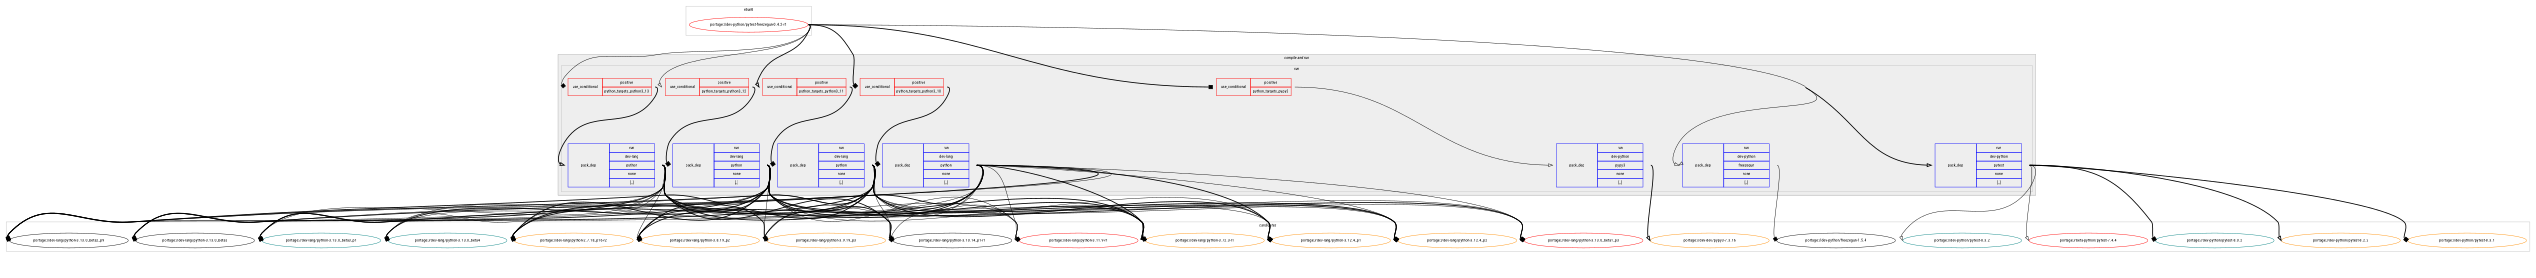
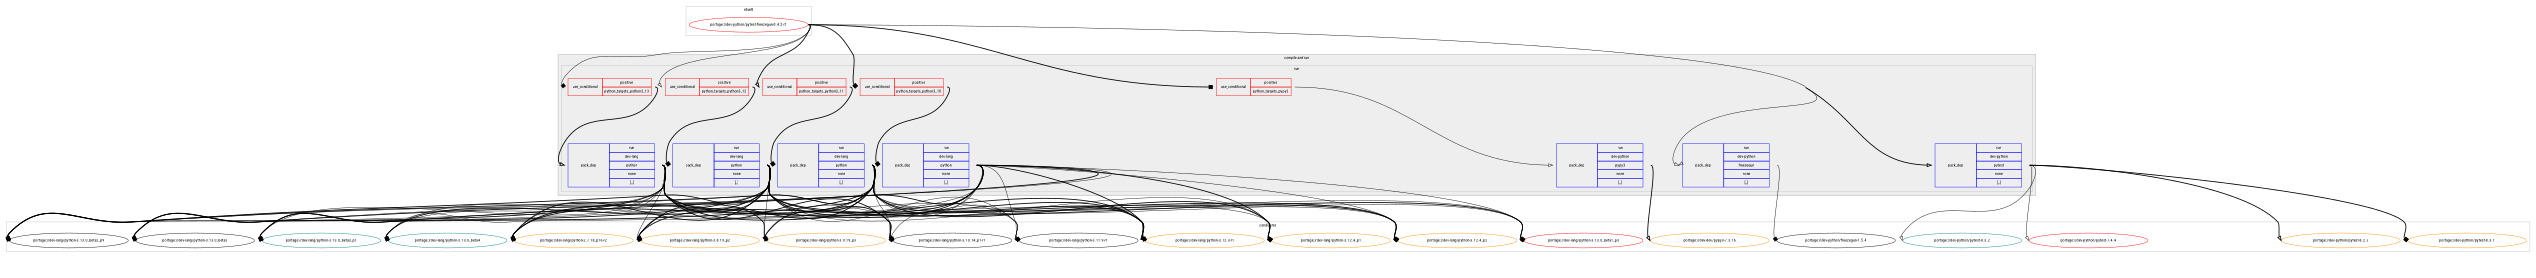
(1079, 240) -> (1079, 240)
(2088, 240) -> (2088, 240)
(2215, 240) -> none
